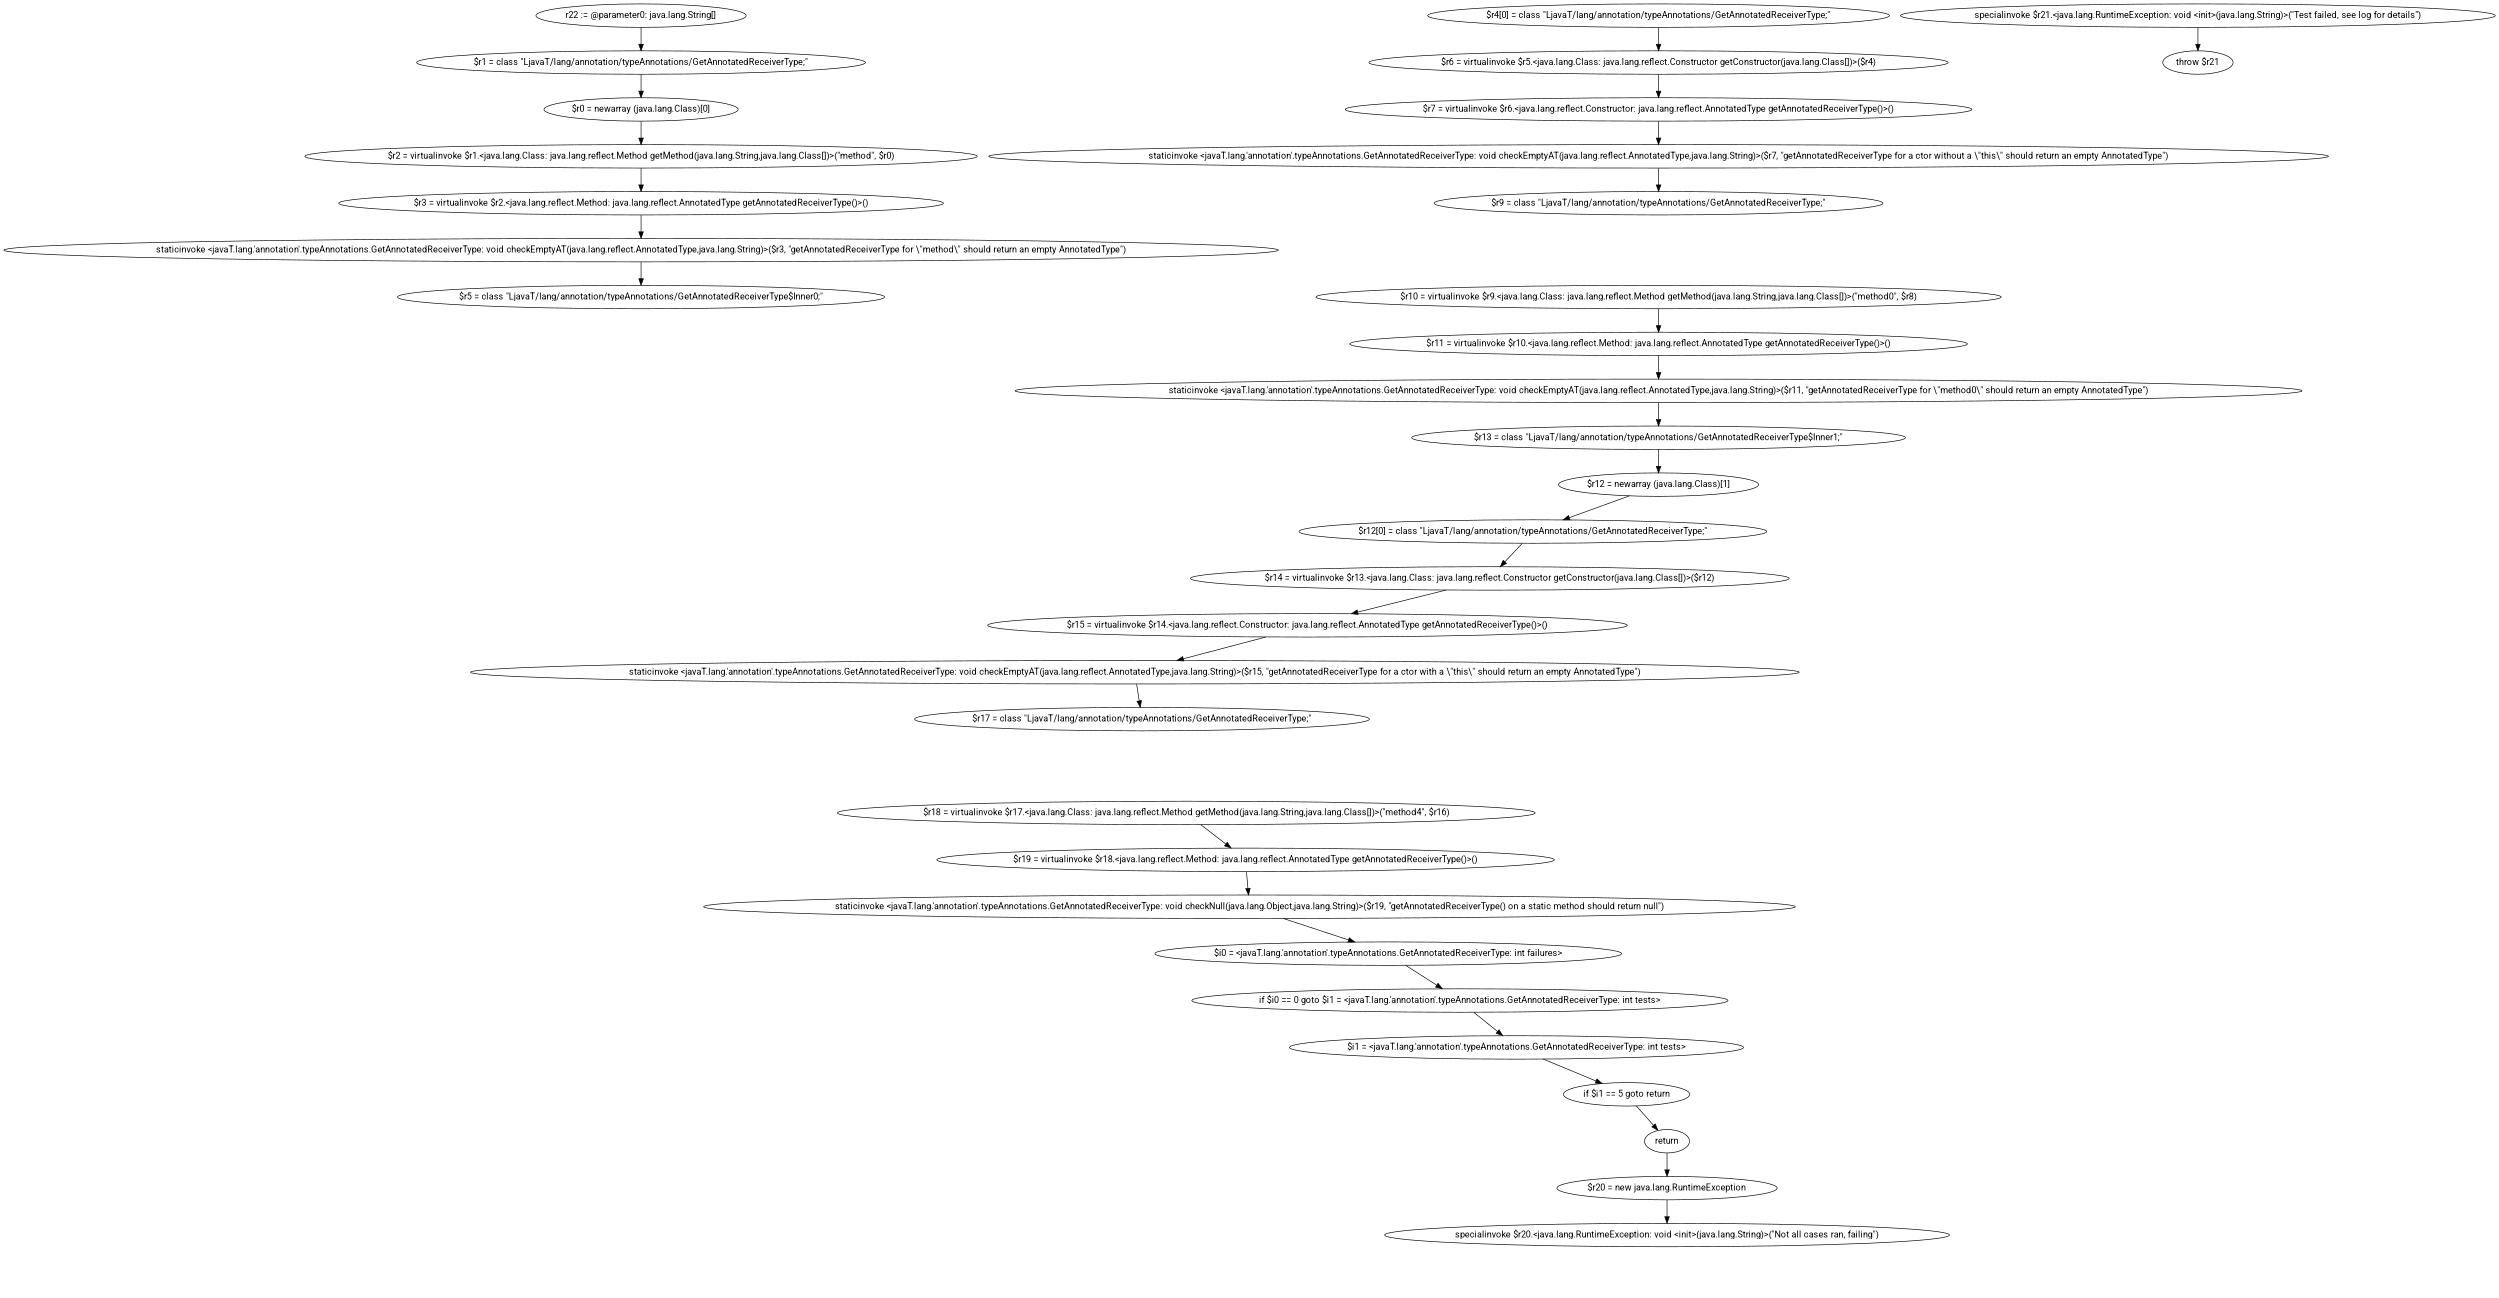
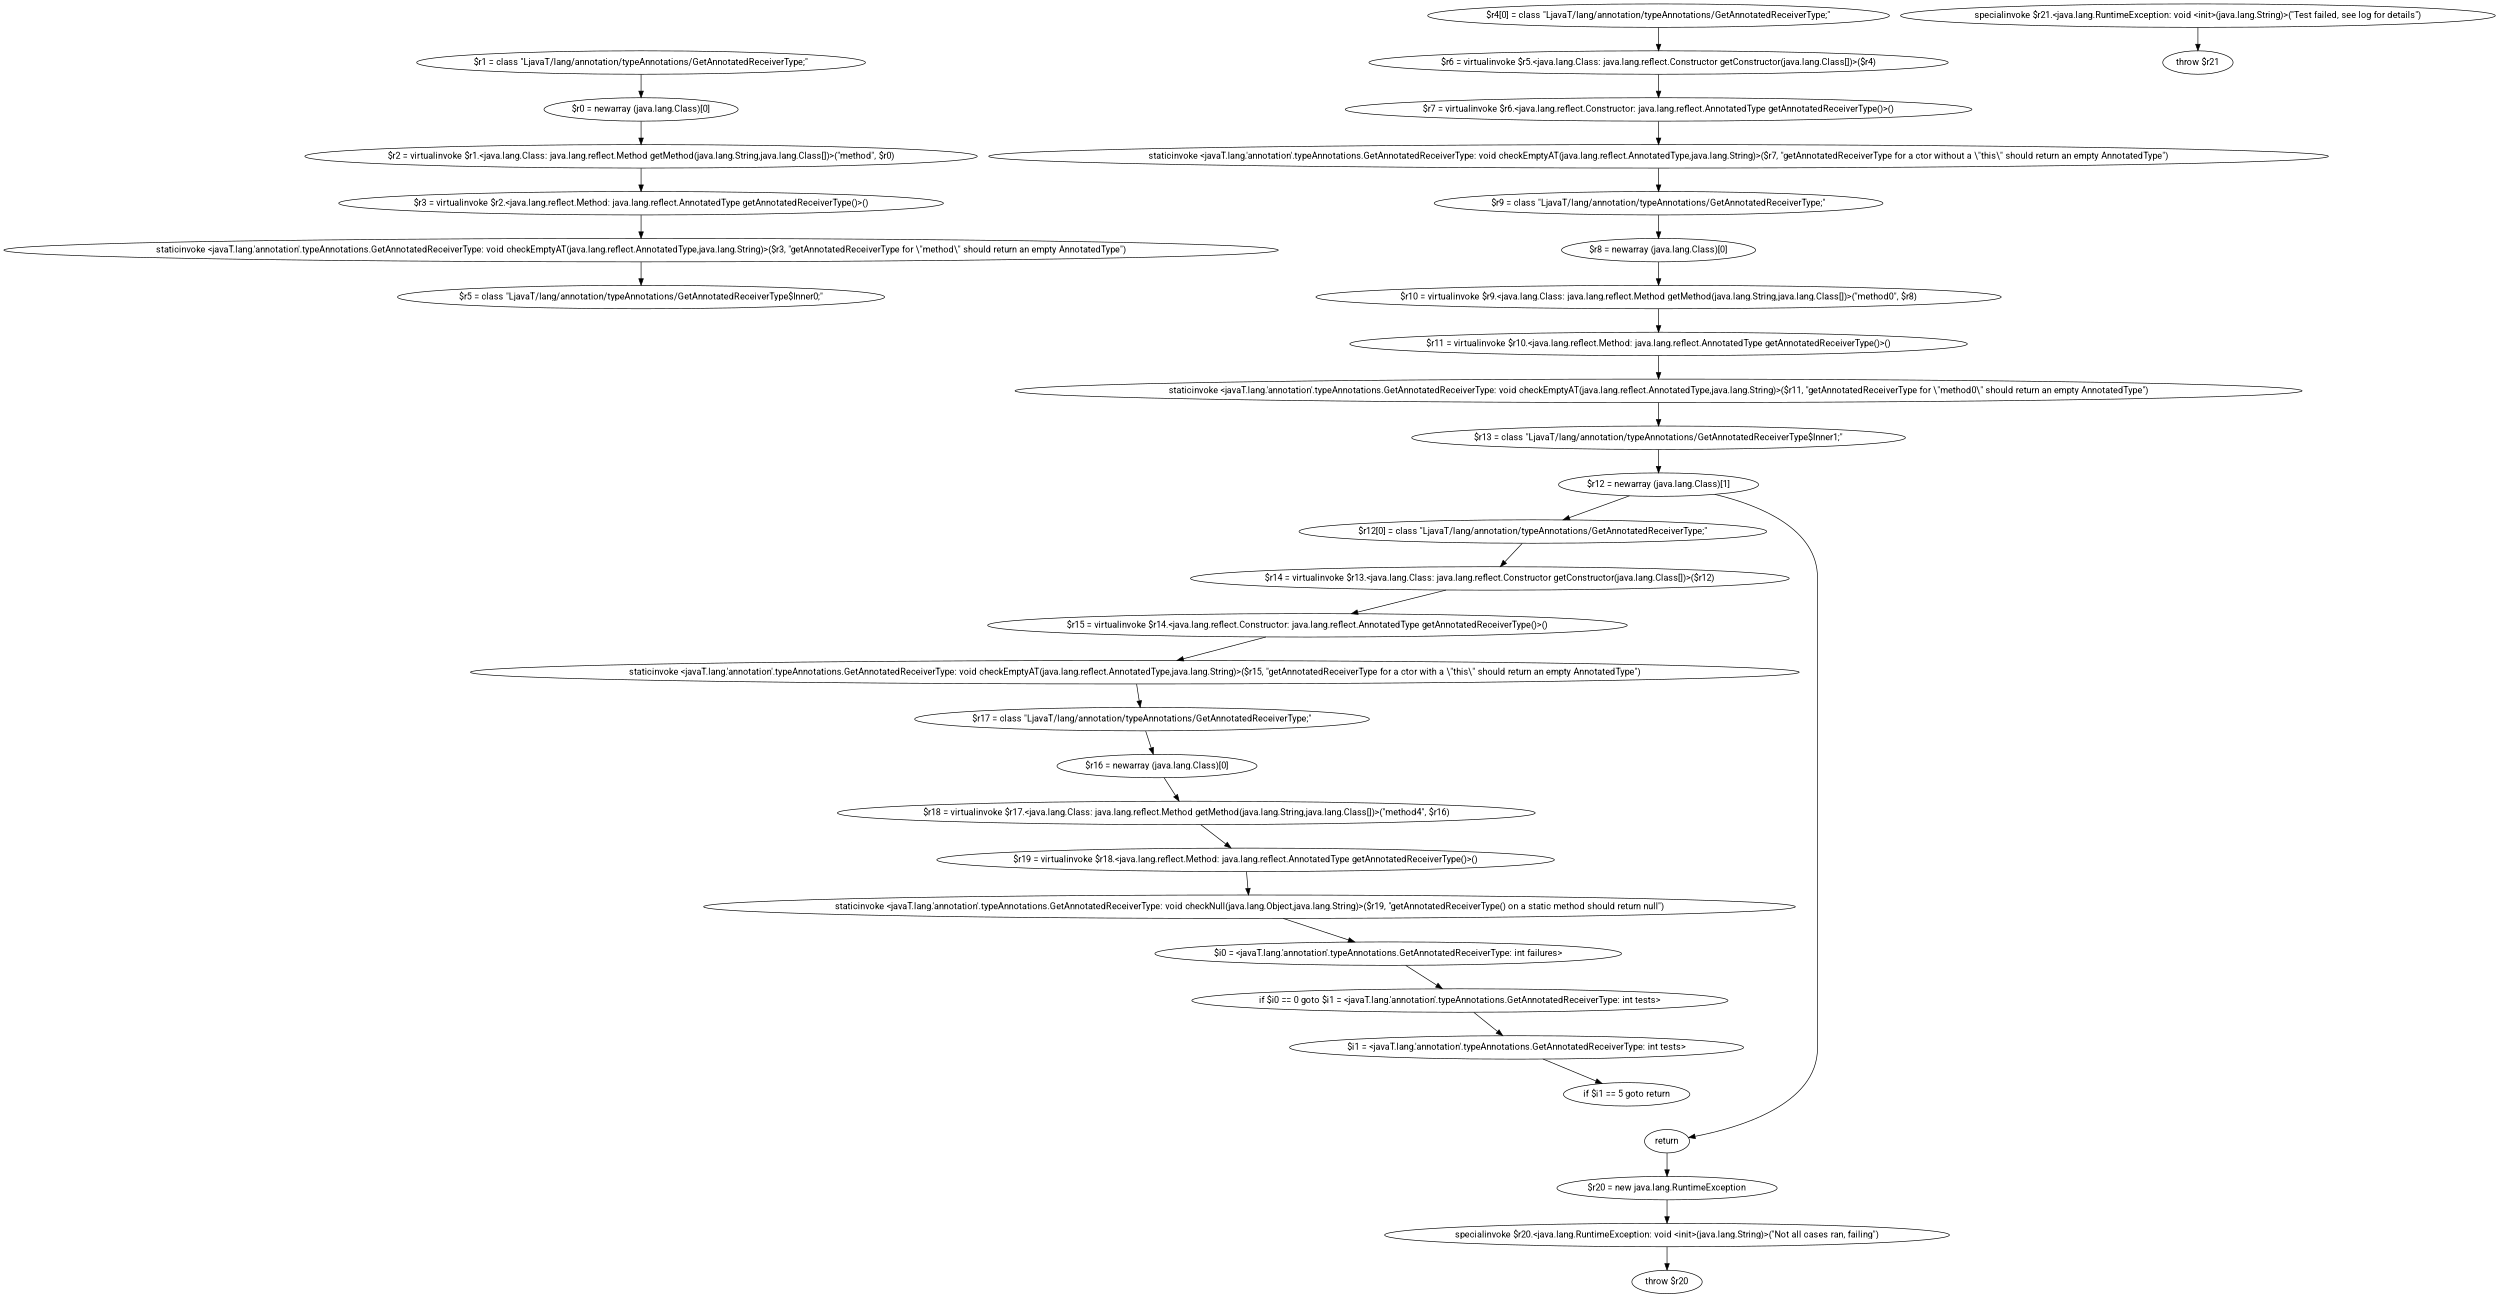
(641, 16) -> none
none -> (1659, 250)
none -> (1157, 766)
(1645, 1116) -> (1818, 823)
none -> (1667, 1282)
